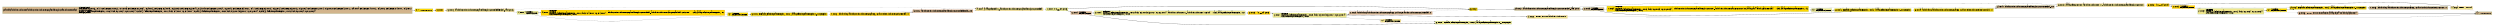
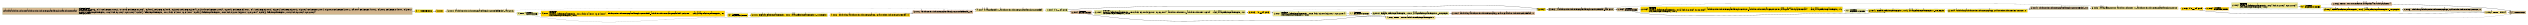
(1347, 14) -> (1450, 13)
(1554, 17) -> (1418, 18)
